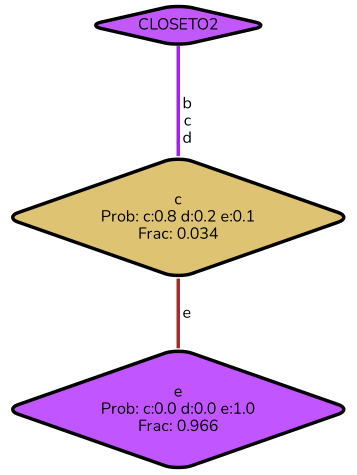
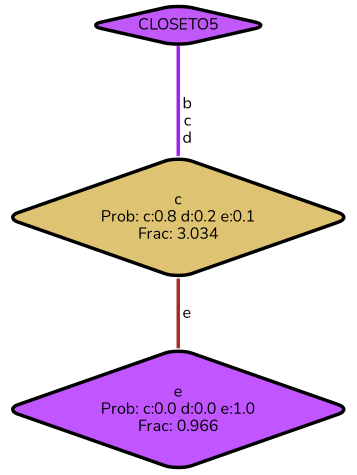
(178, 25) -> (178, 25)
(178, 217) -> (178, 217)
